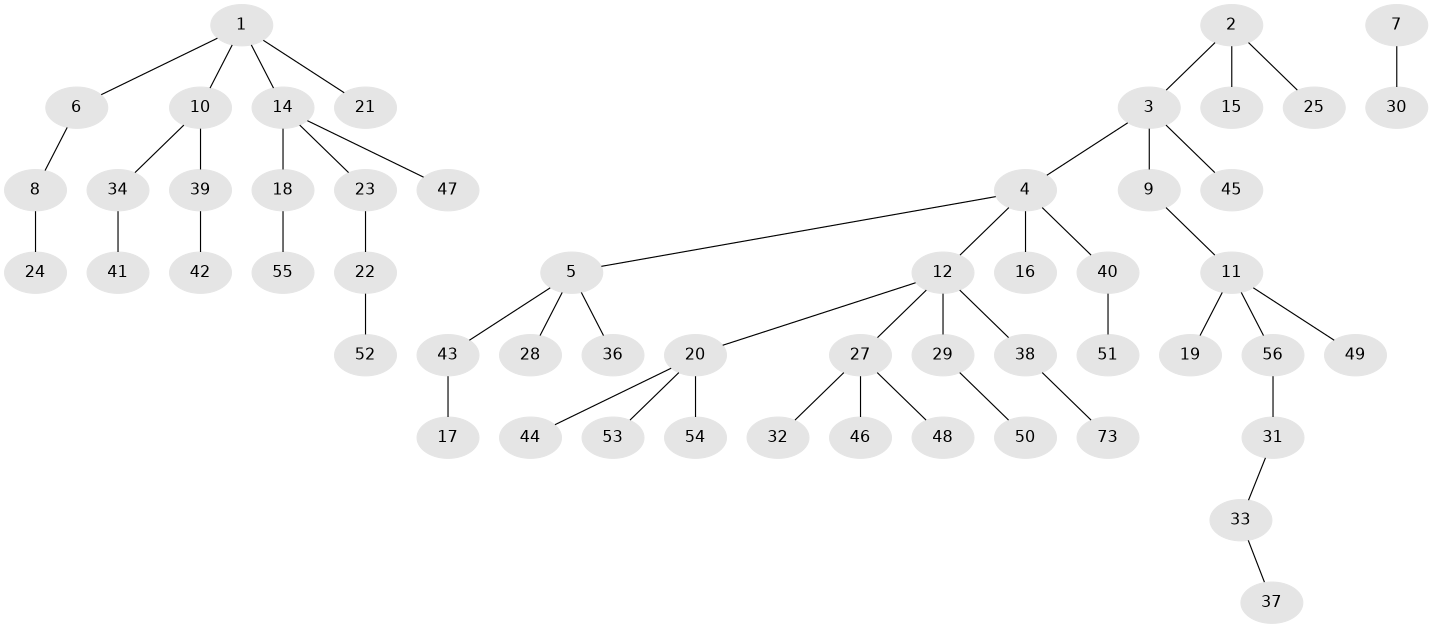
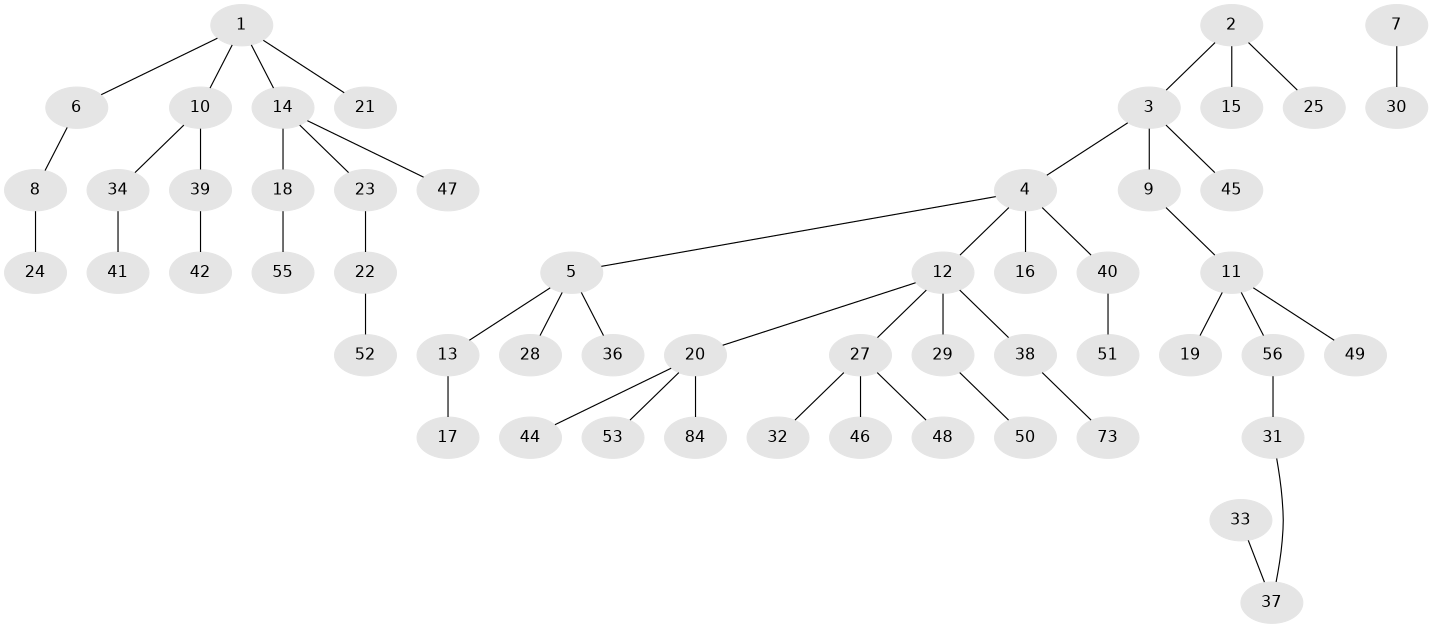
(448, 355) -> (448, 355)
(696, 438) -> (696, 438)
(1257, 479) -> (1283, 520)
